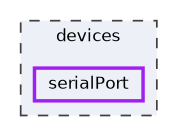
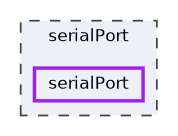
(89, 37) -> (89, 37)
